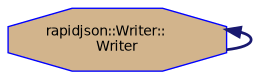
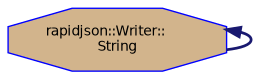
(117, 40) -> (117, 40)
